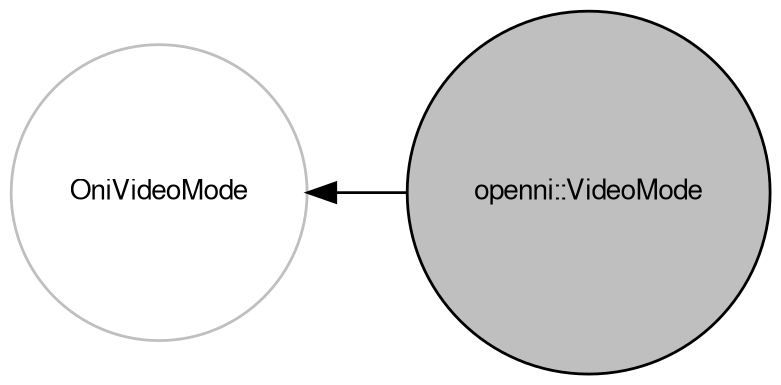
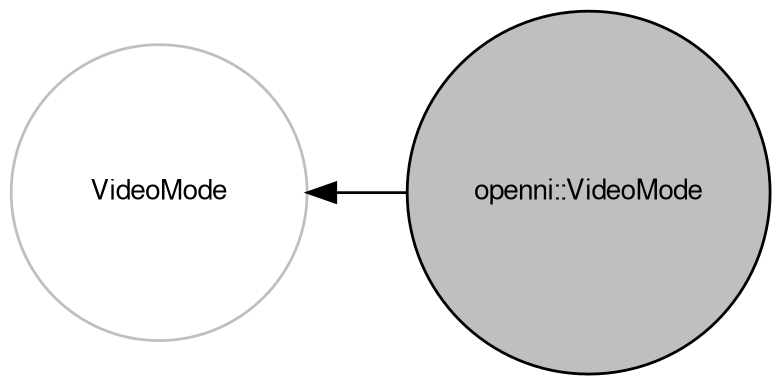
(159, 193) -> (159, 193)
